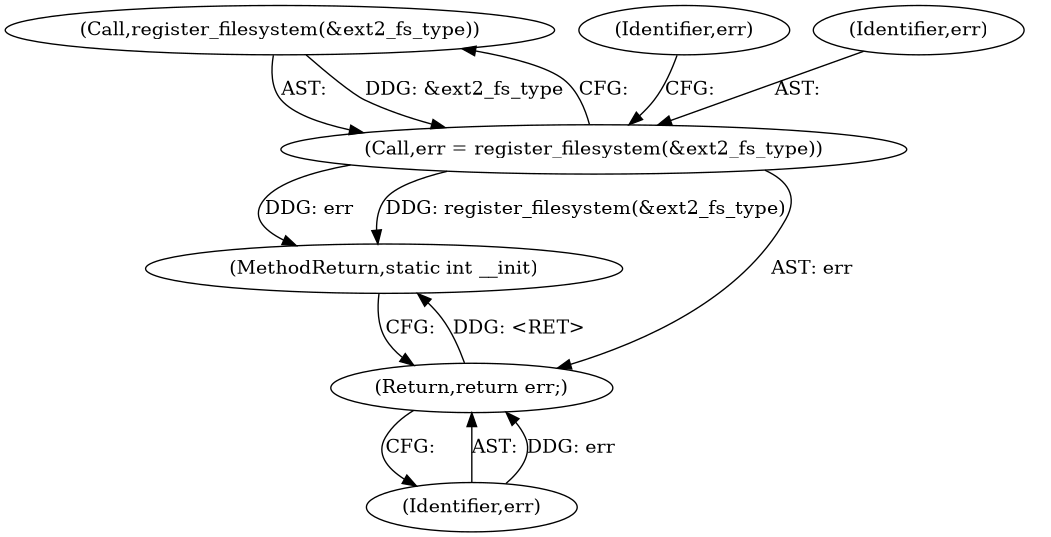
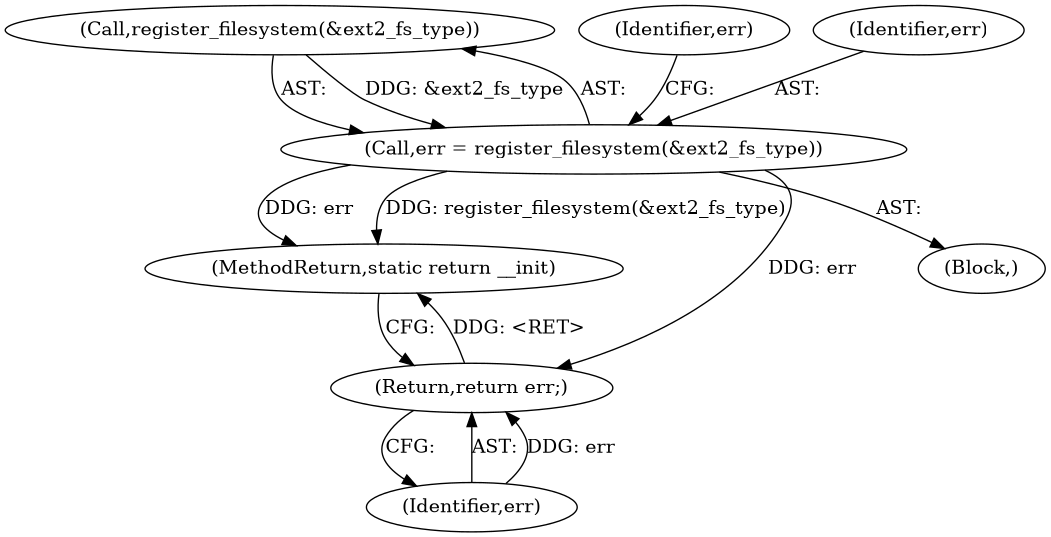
(607, 90) -> (607, 90)
(384, 269) -> (384, 269)
(812, 269) -> (812, 269)
none -> (982, 269)
